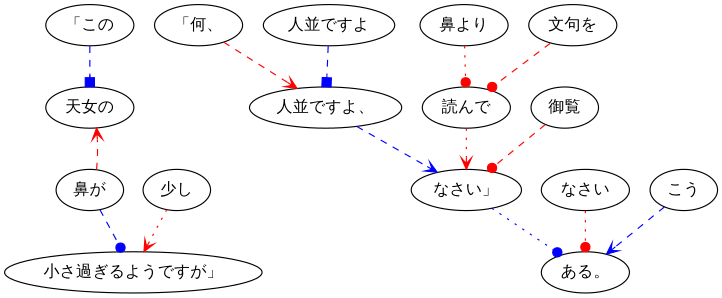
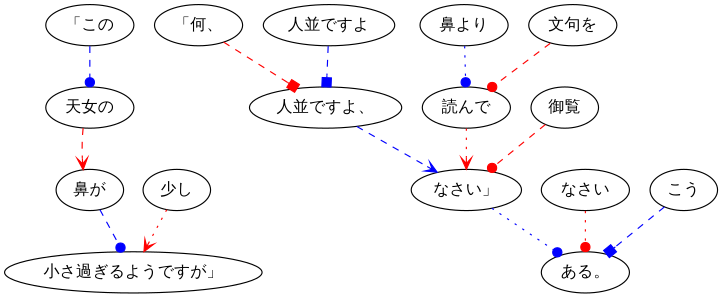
(90, 62) -> (90, 62)
(255, 62) -> (255, 62)
(465, 62) -> (465, 62)
(97, 155) -> (82, 143)
(640, 227) -> (640, 227)
